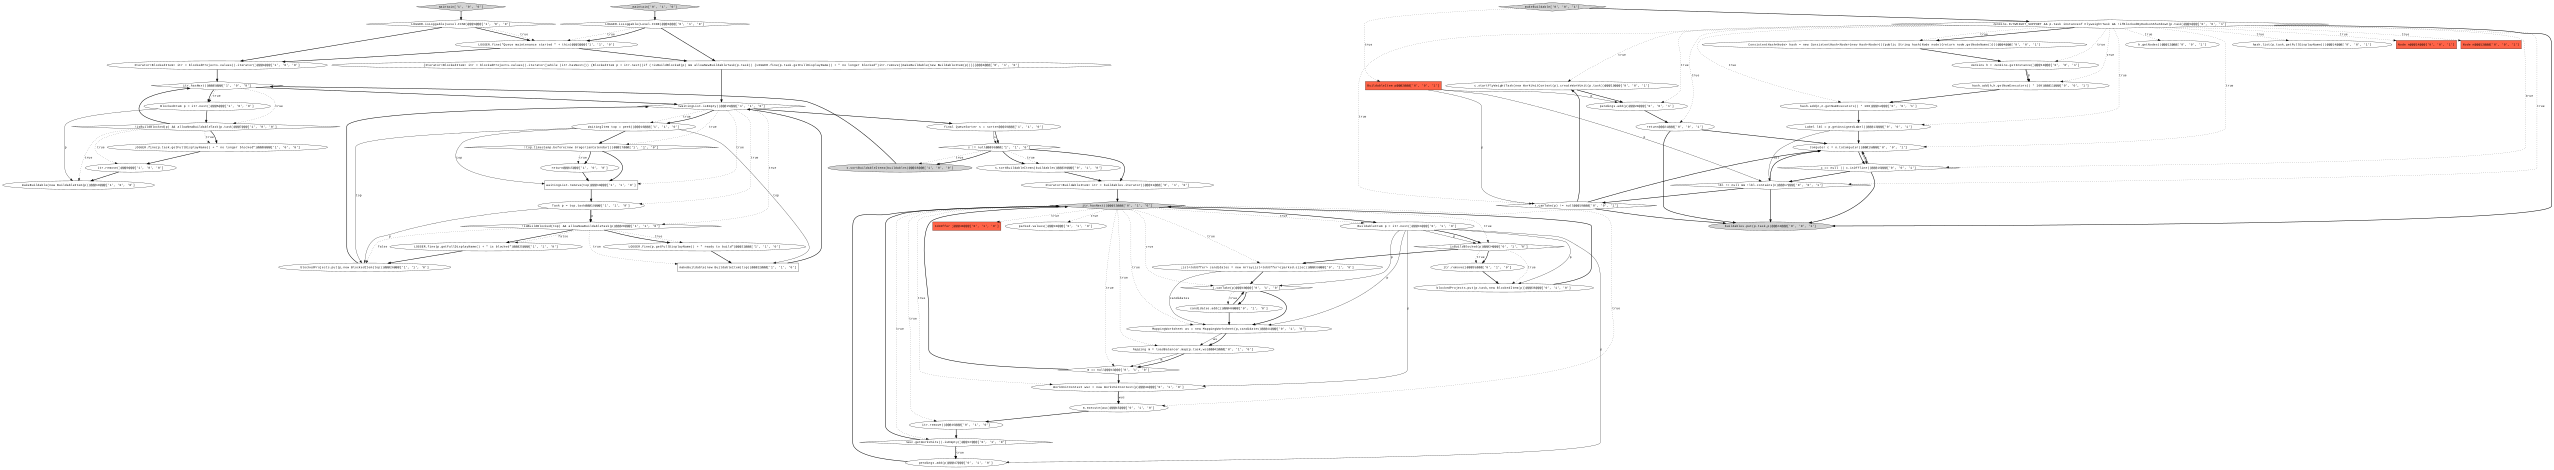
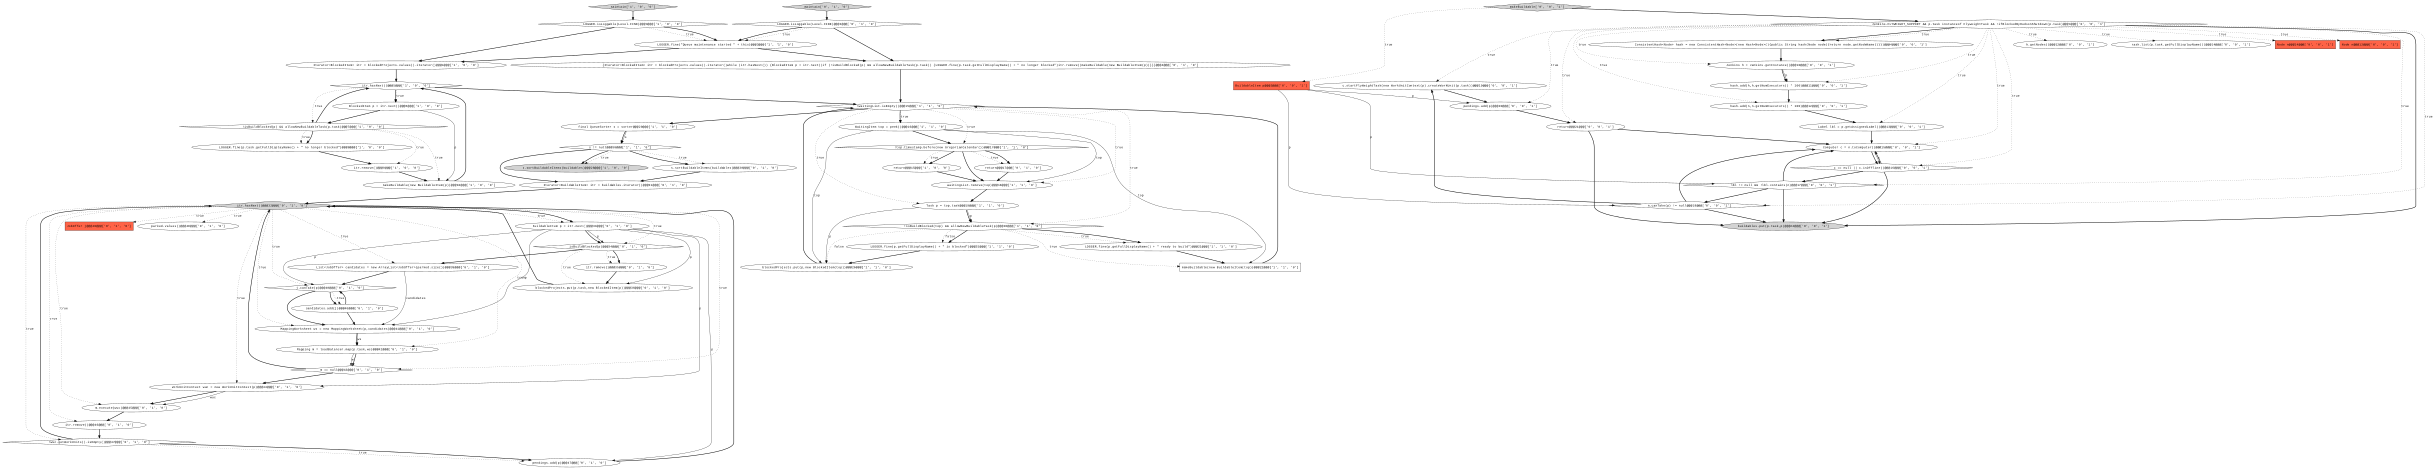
(595, 92) -> (466, 122)
(1789, 144) -> none
none -> (1013, 168)
(591, 185) -> (992, 185)
